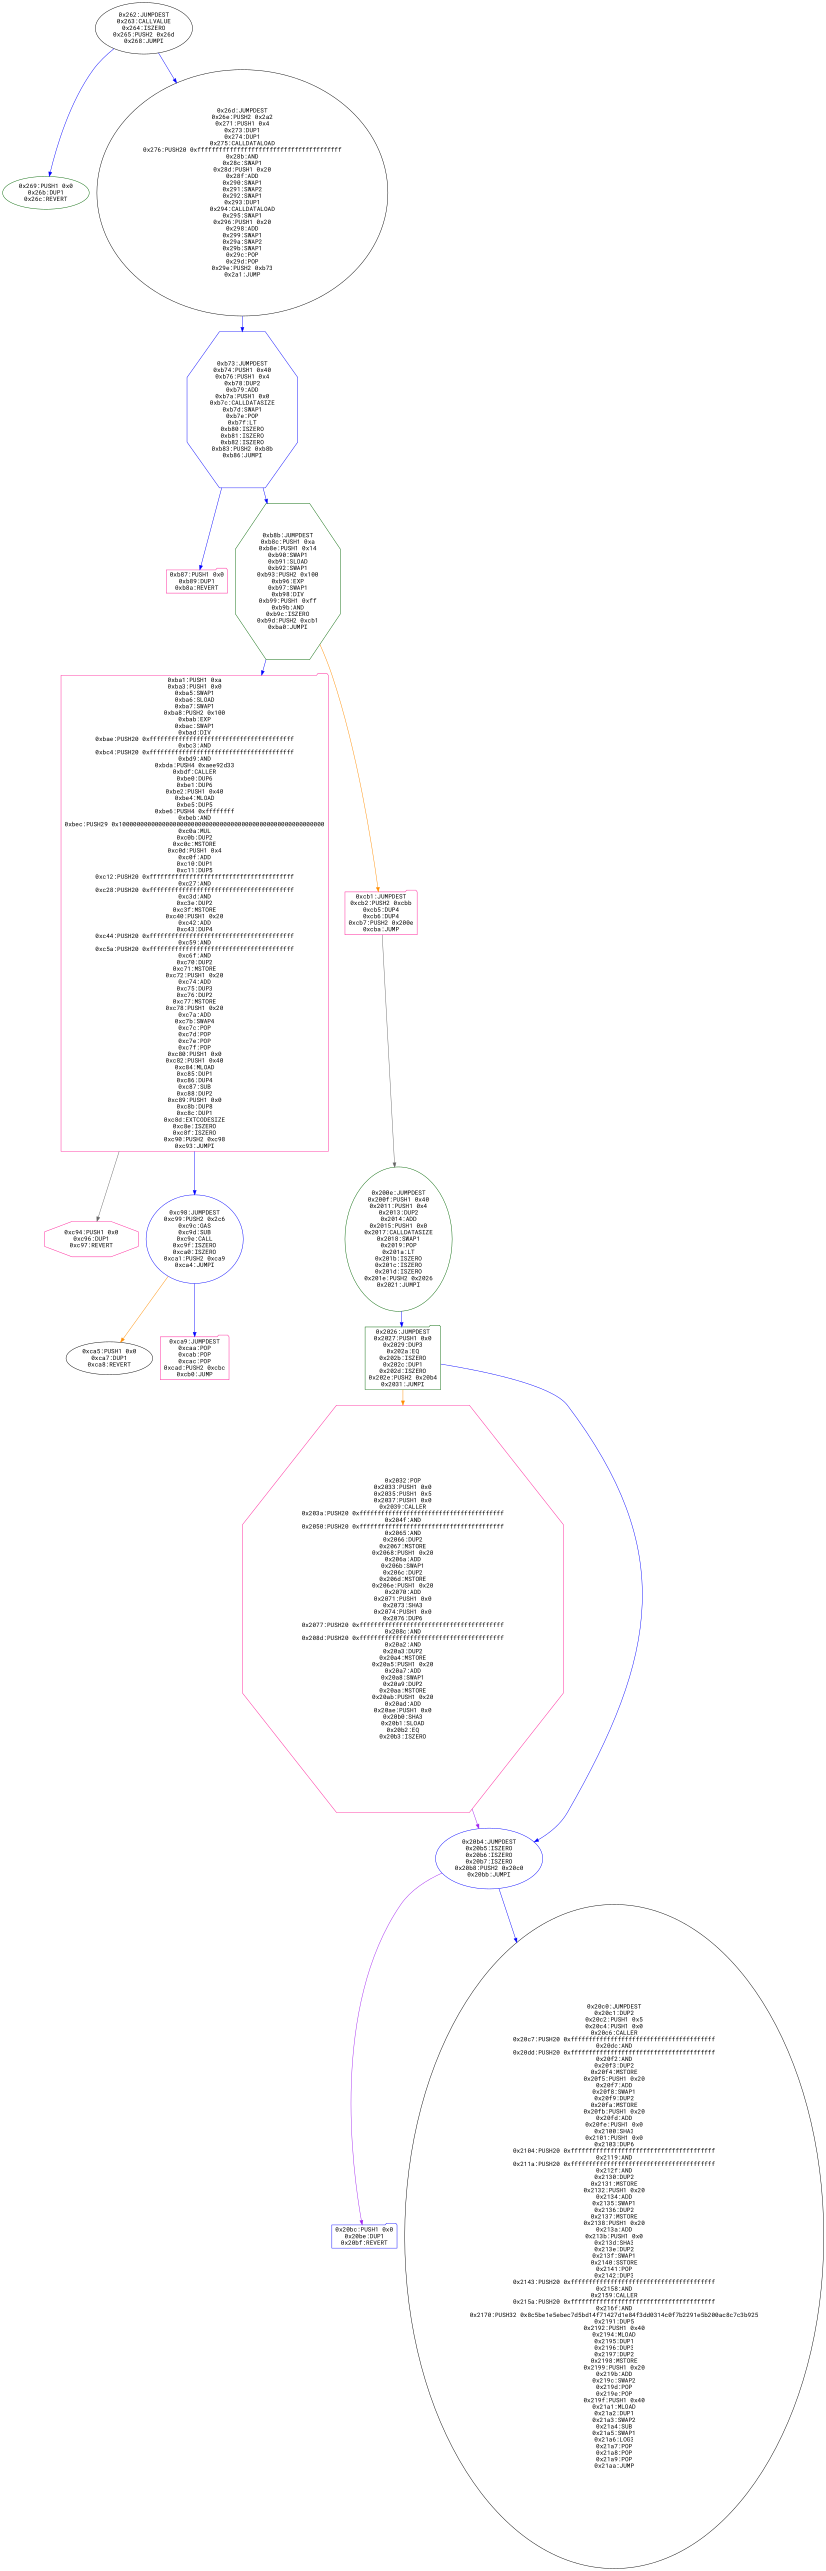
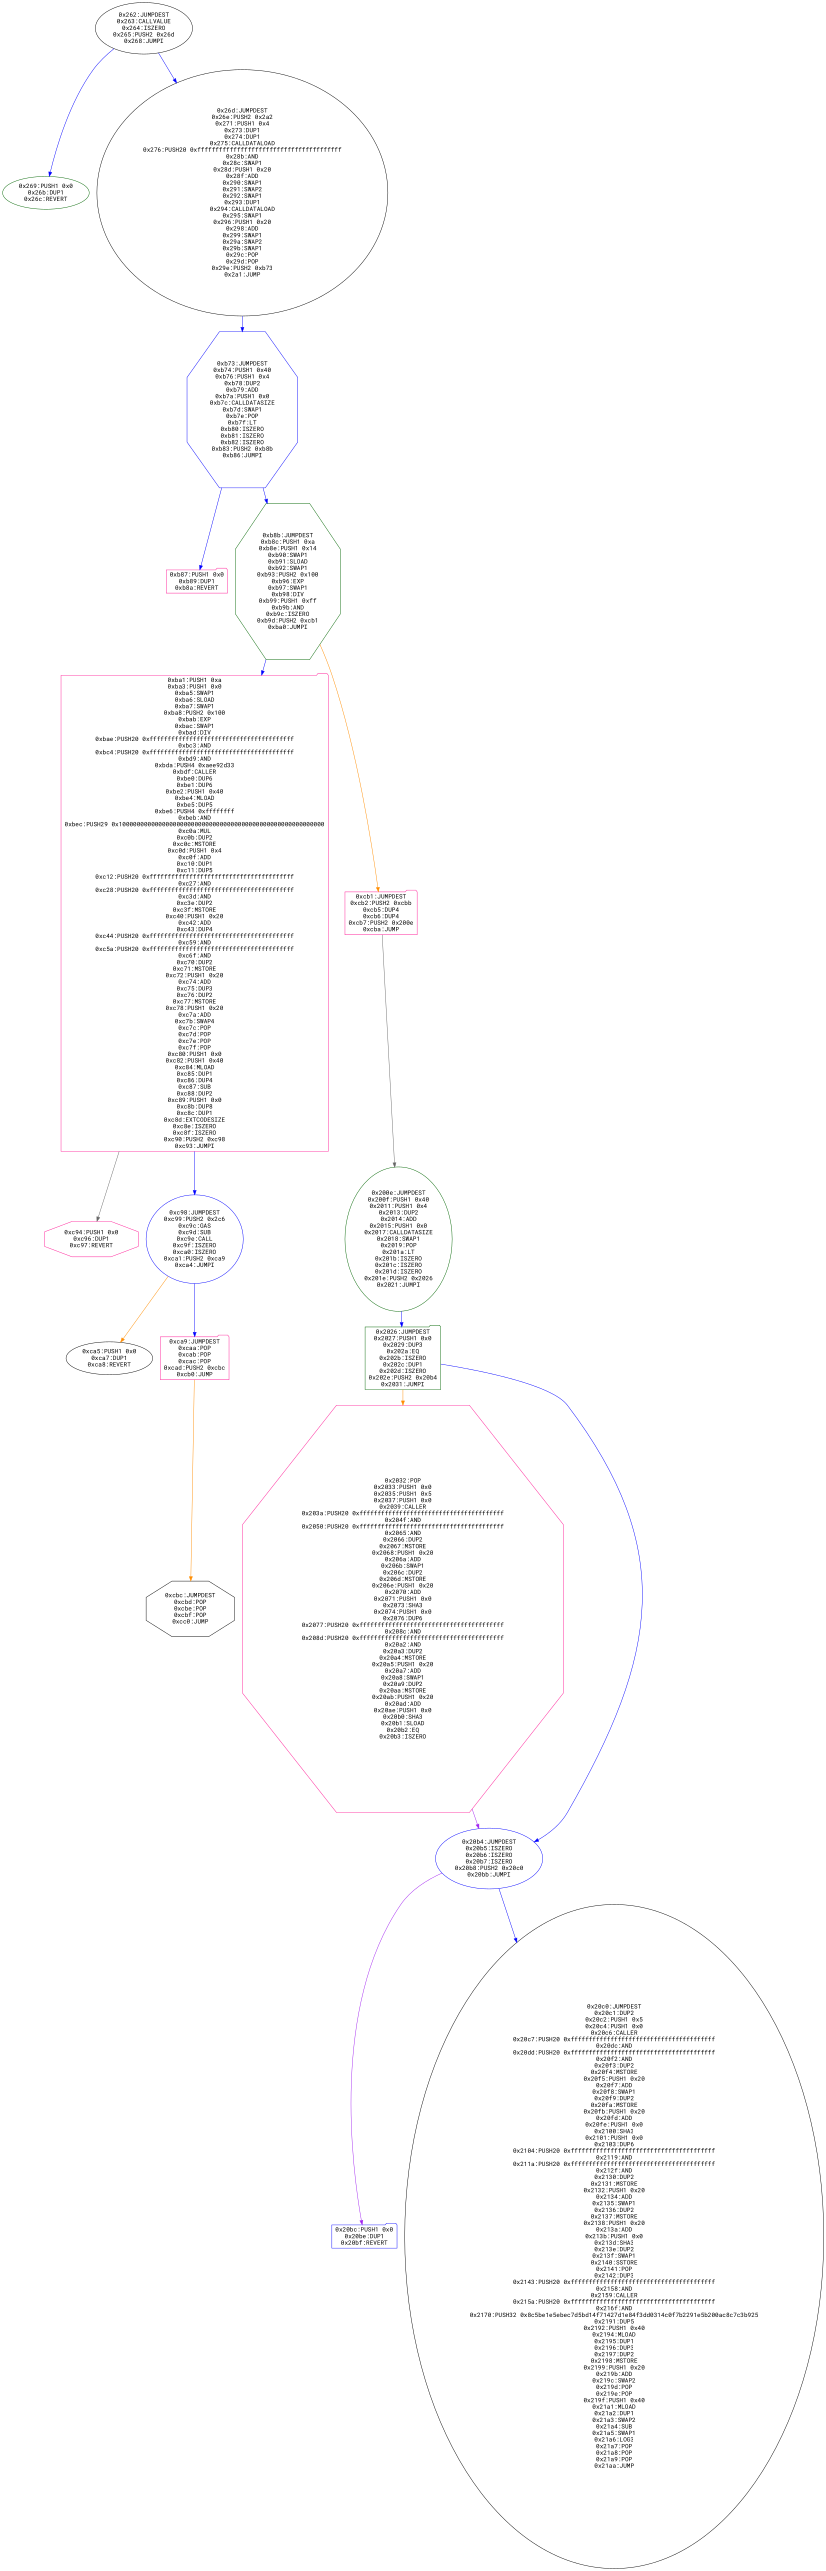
none -> (190, 1609)
